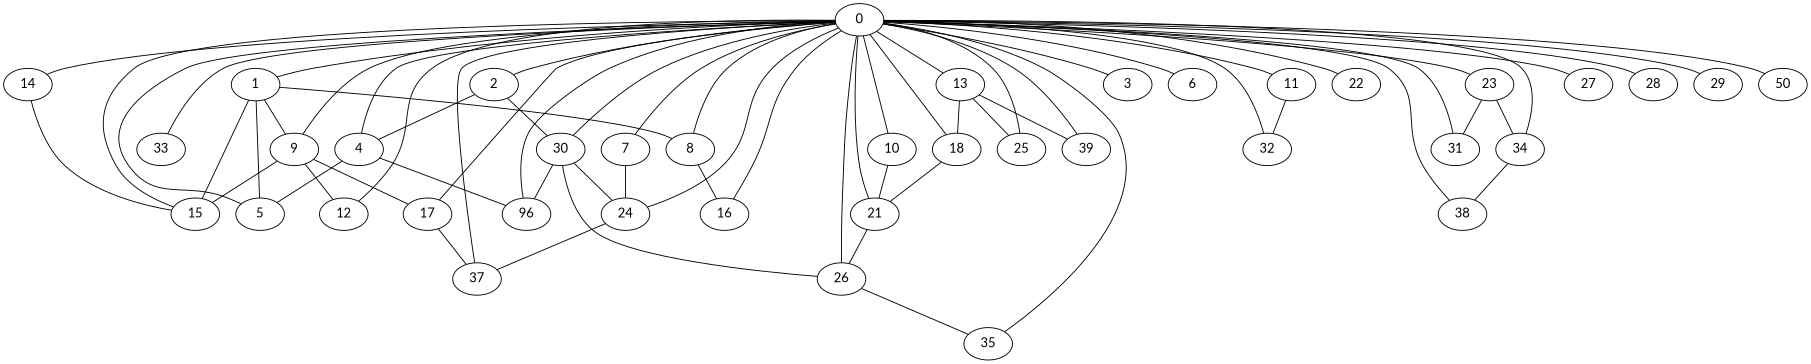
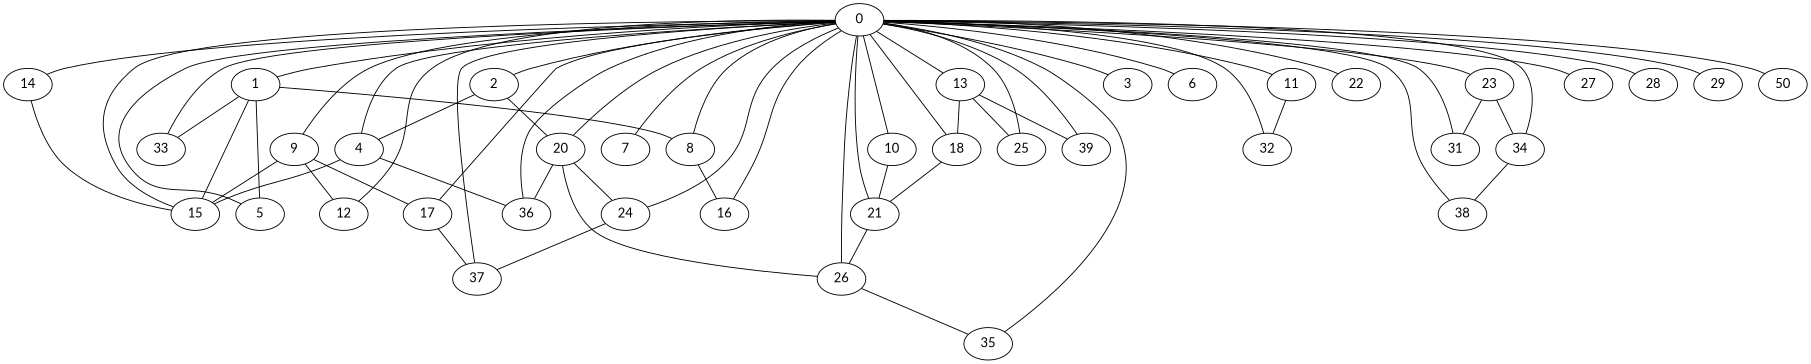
(275, 117) -> (208, 117)
(561, 149) -> (561, 149)
(310, 182) -> (277, 182)
(625, 182) -> none
(526, 214) -> (526, 214)
